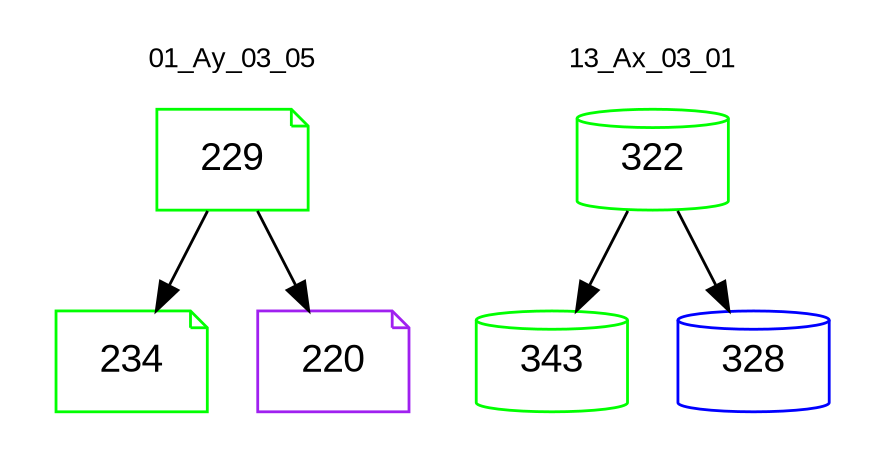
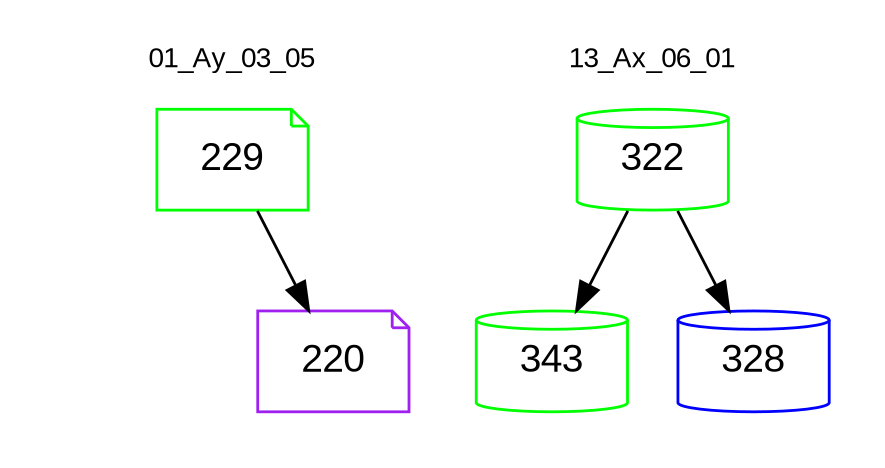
(653, 60) -> (653, 60)
(132, 361) -> none
